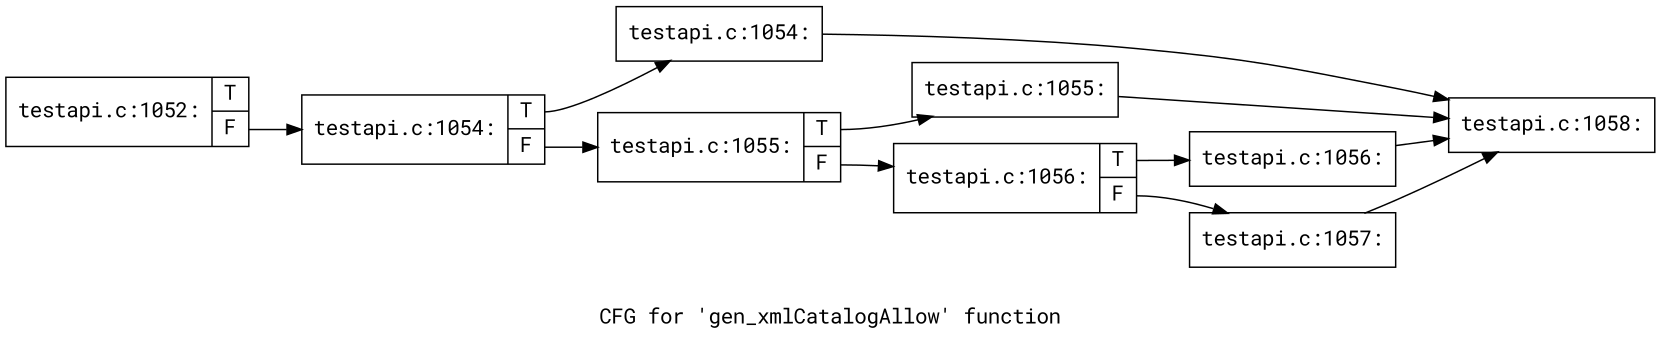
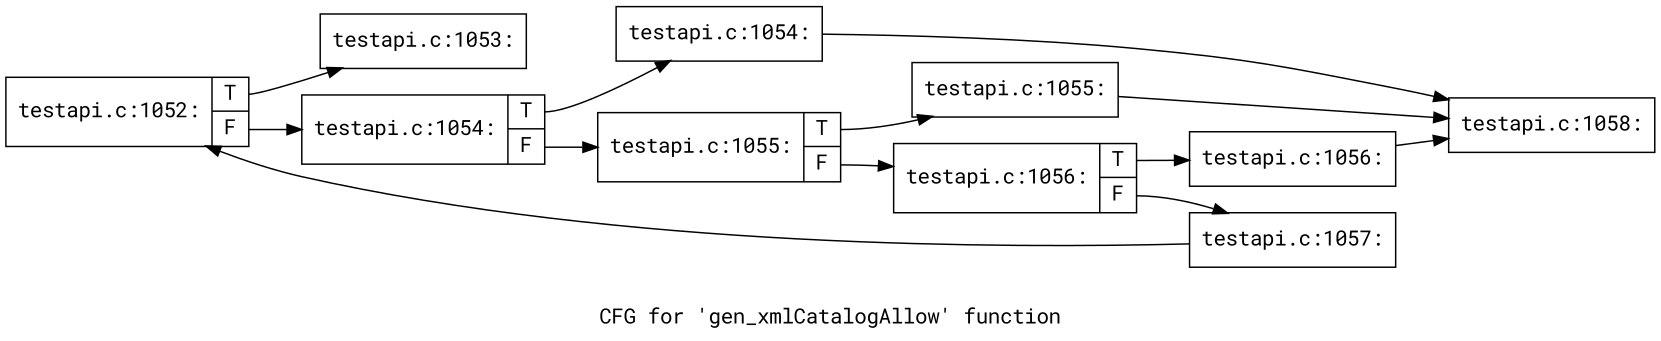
none -> (423, 41)
(1425, 187) -> (701, 232)
